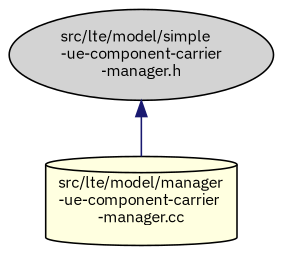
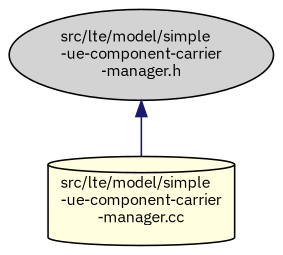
(141, 201) -> (141, 201)
